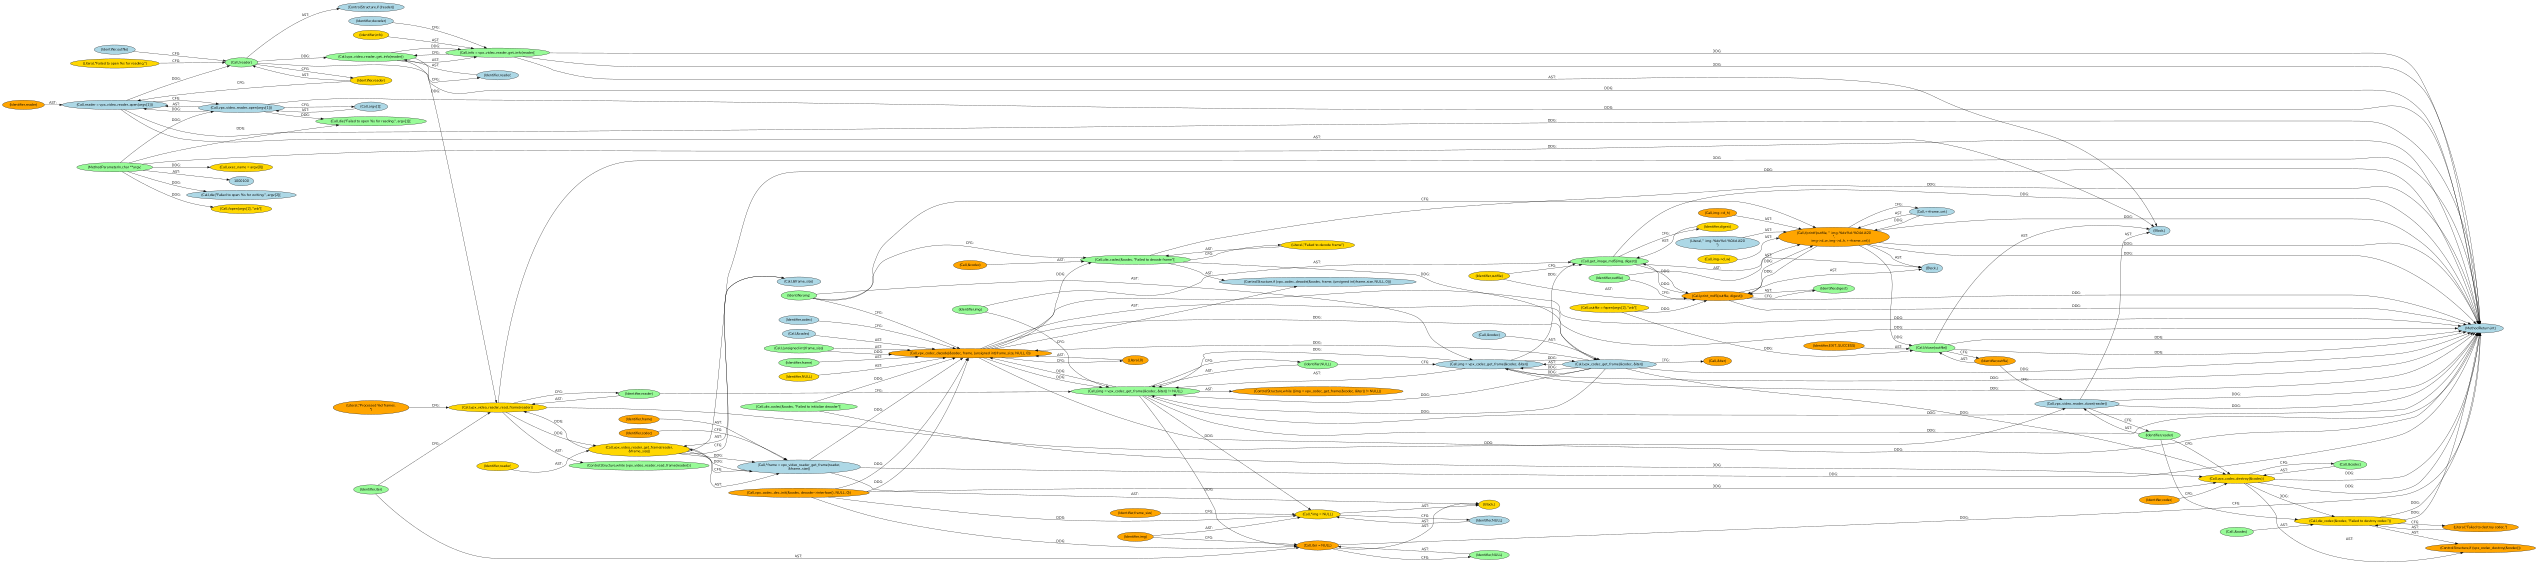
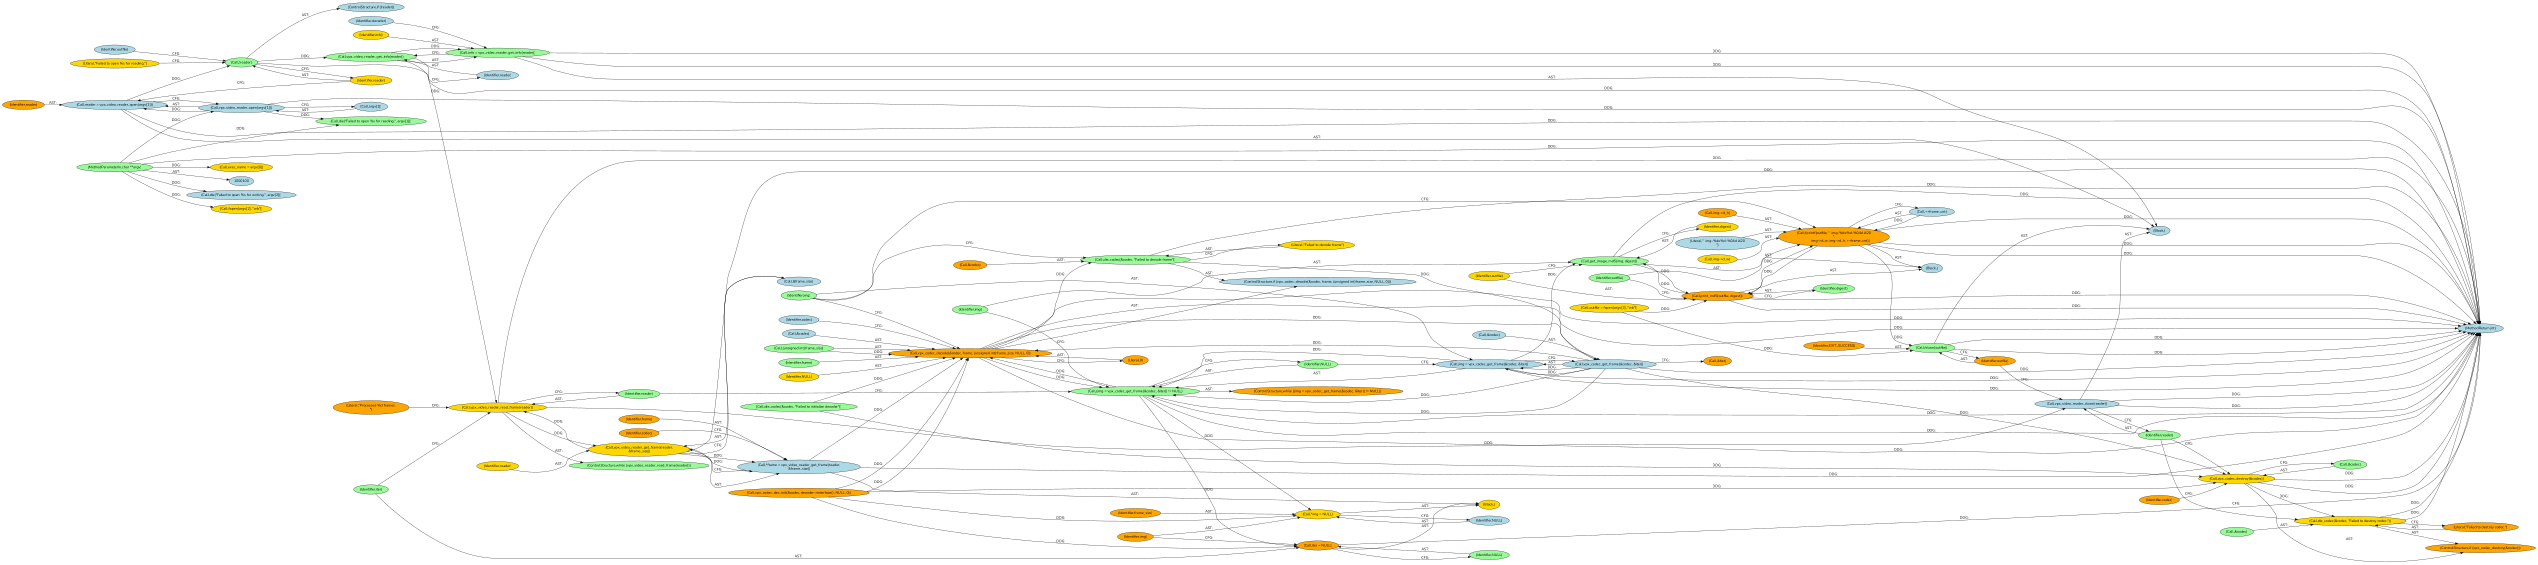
(1553, 358) -> (1553, 358)
(1209, 511) -> (1209, 511)
